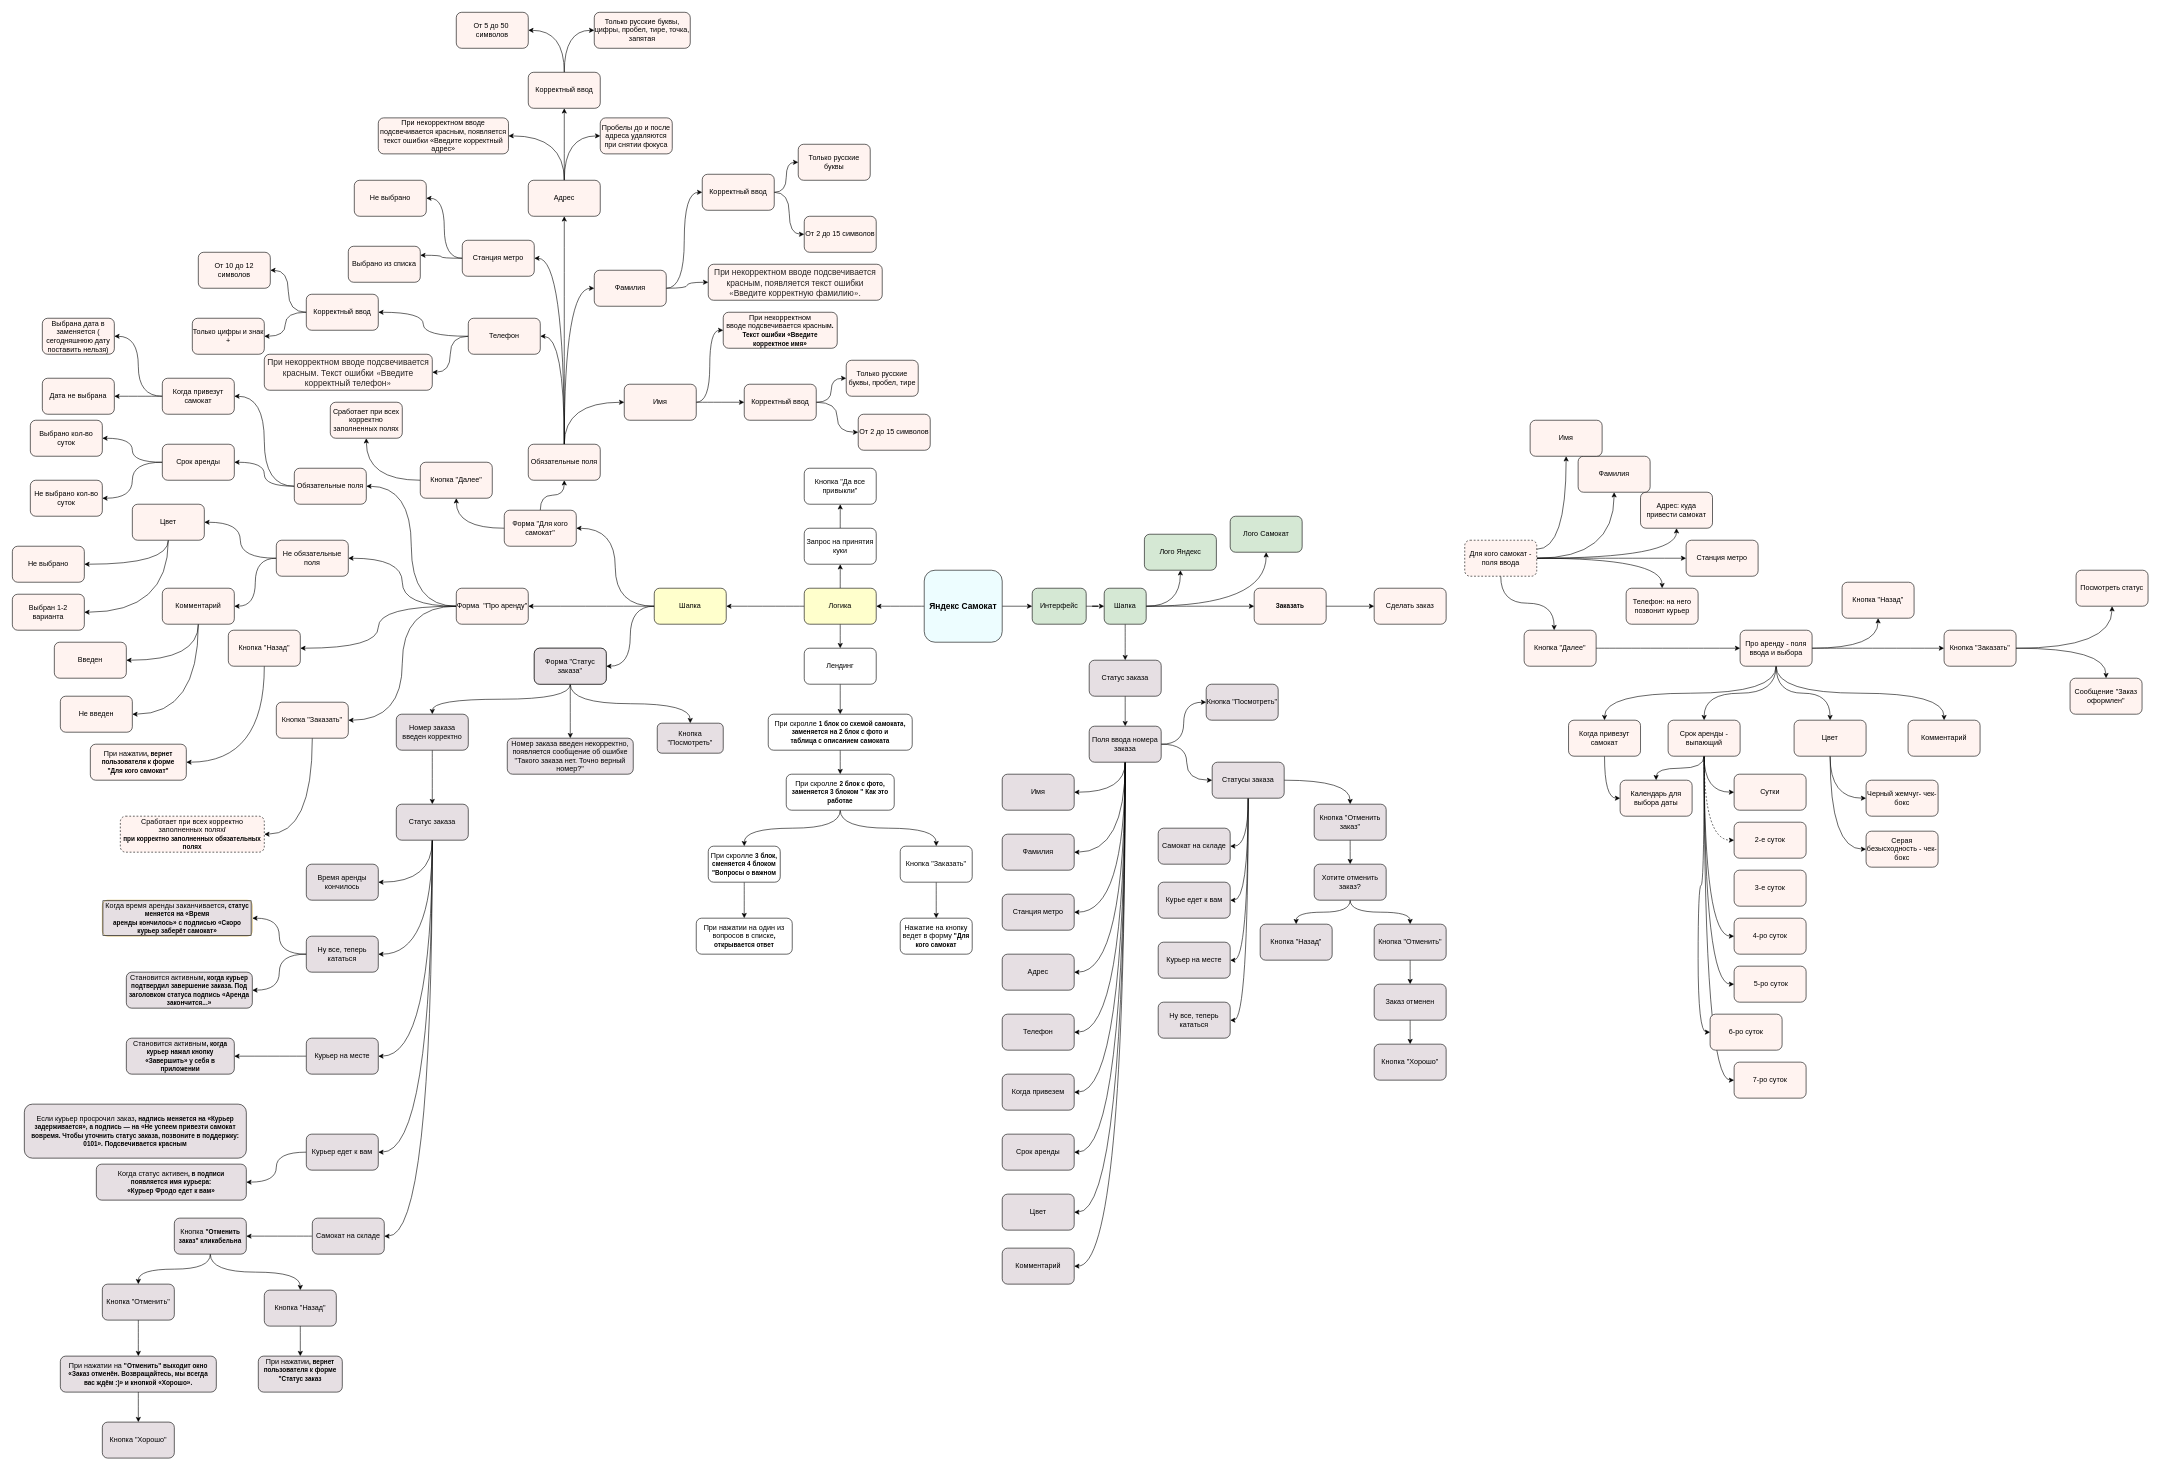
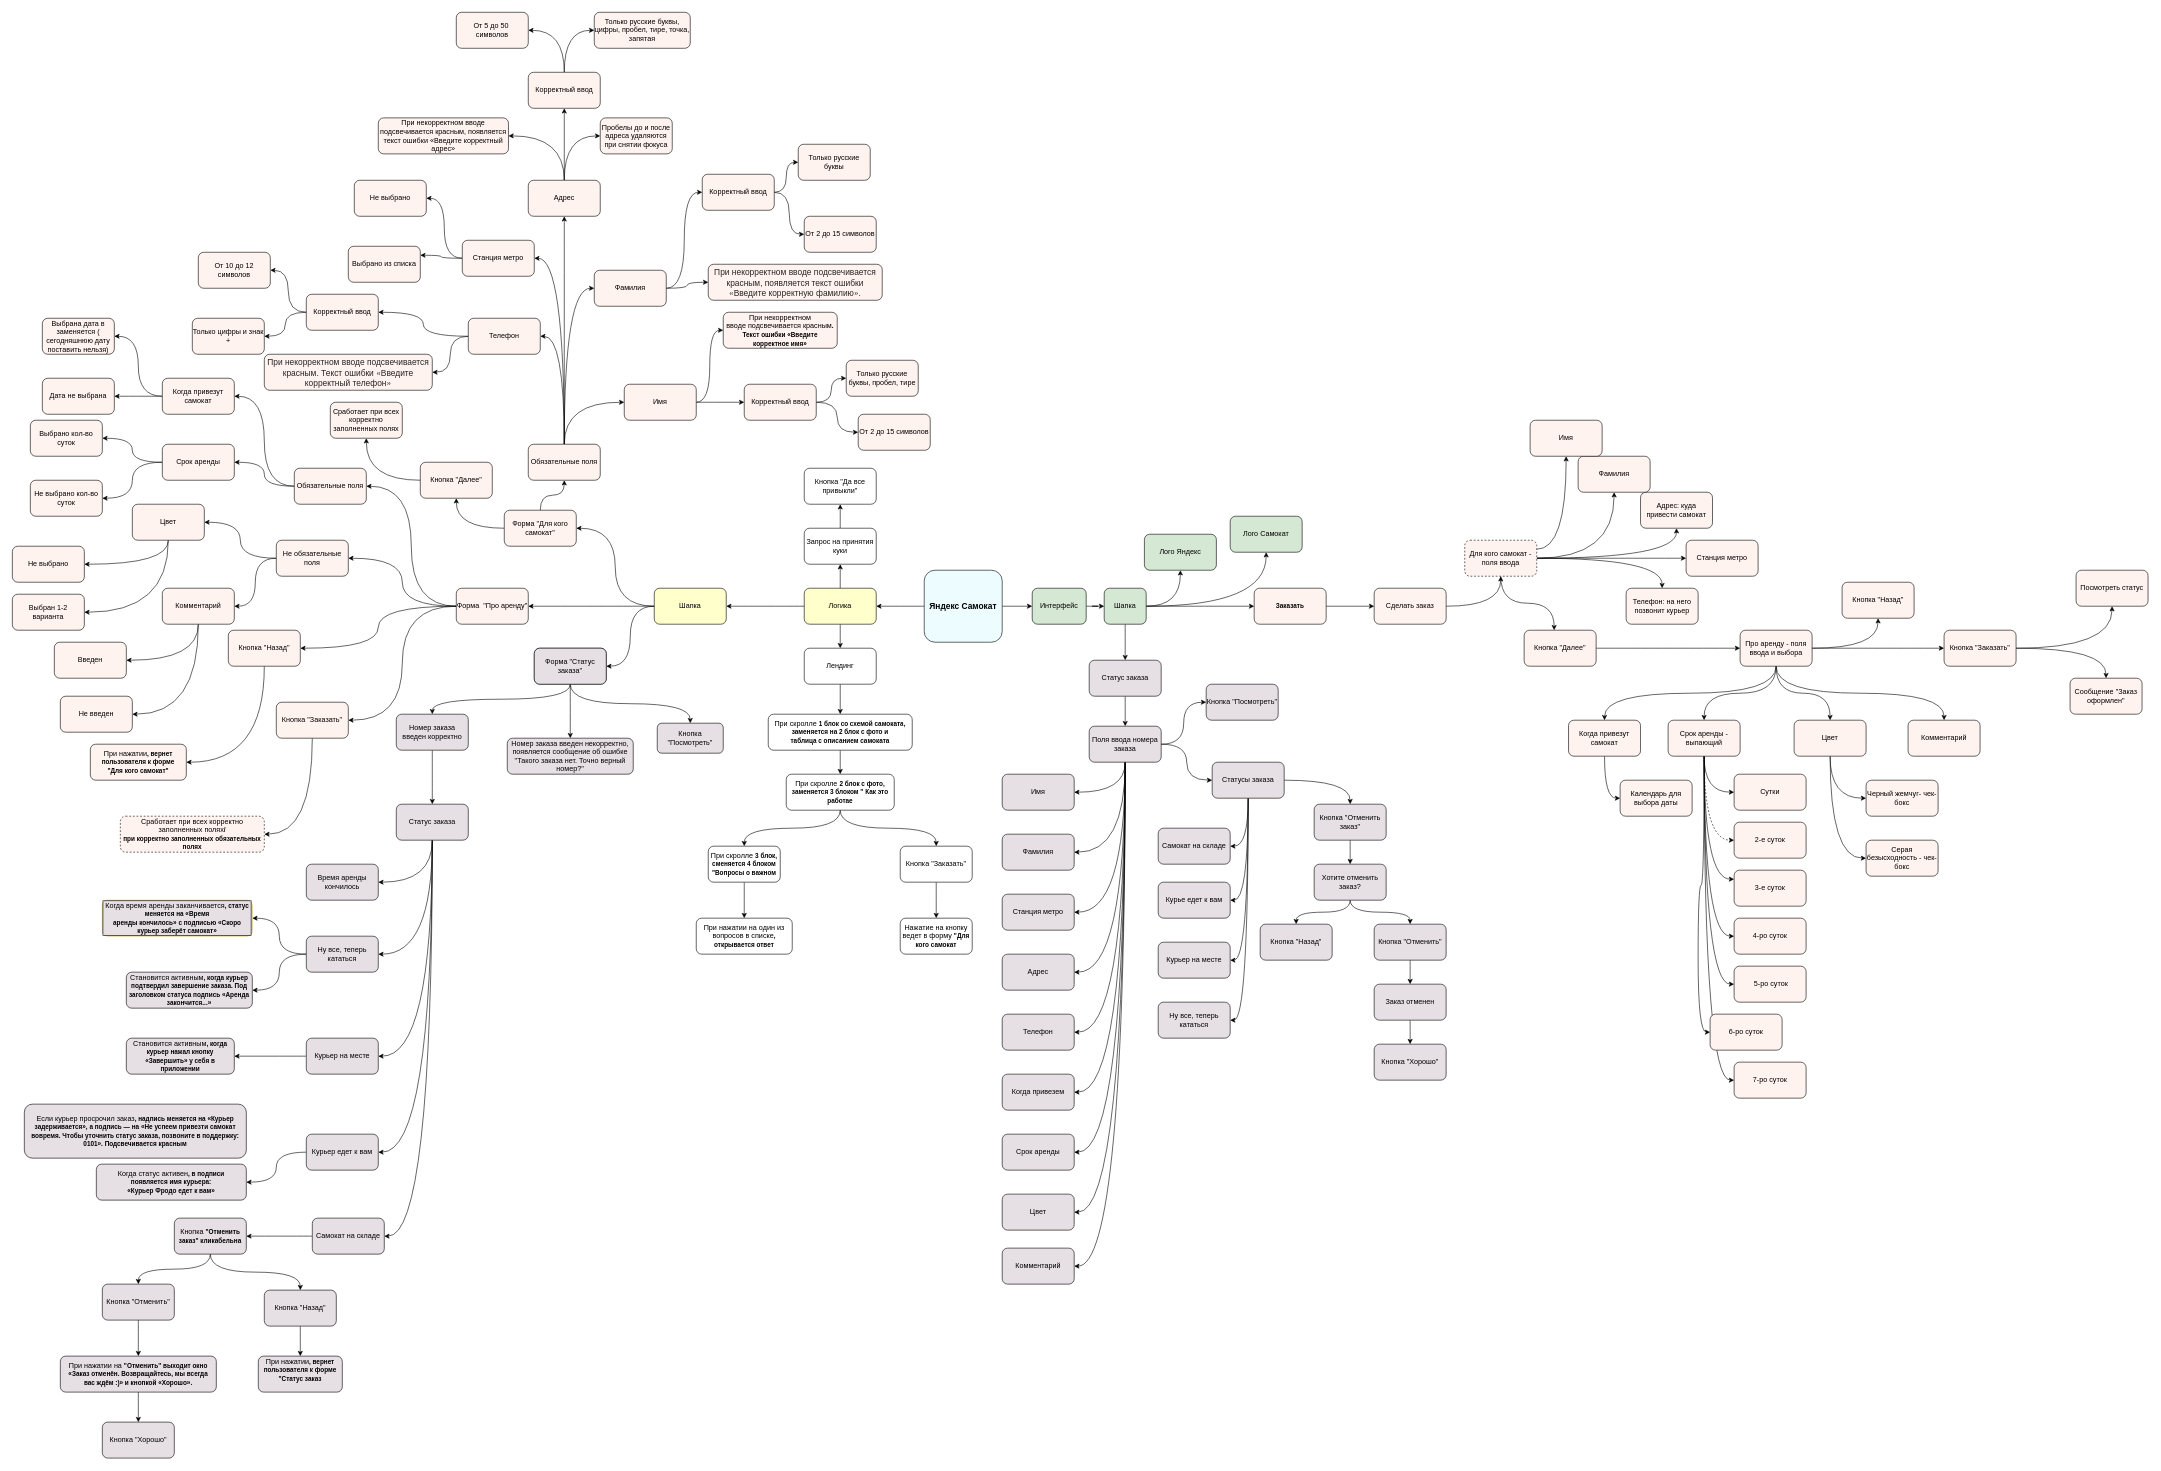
none -> (1475, 604)
(1678, 768) -> (1712, 852)
(1902, 849) -> (1902, 858)
